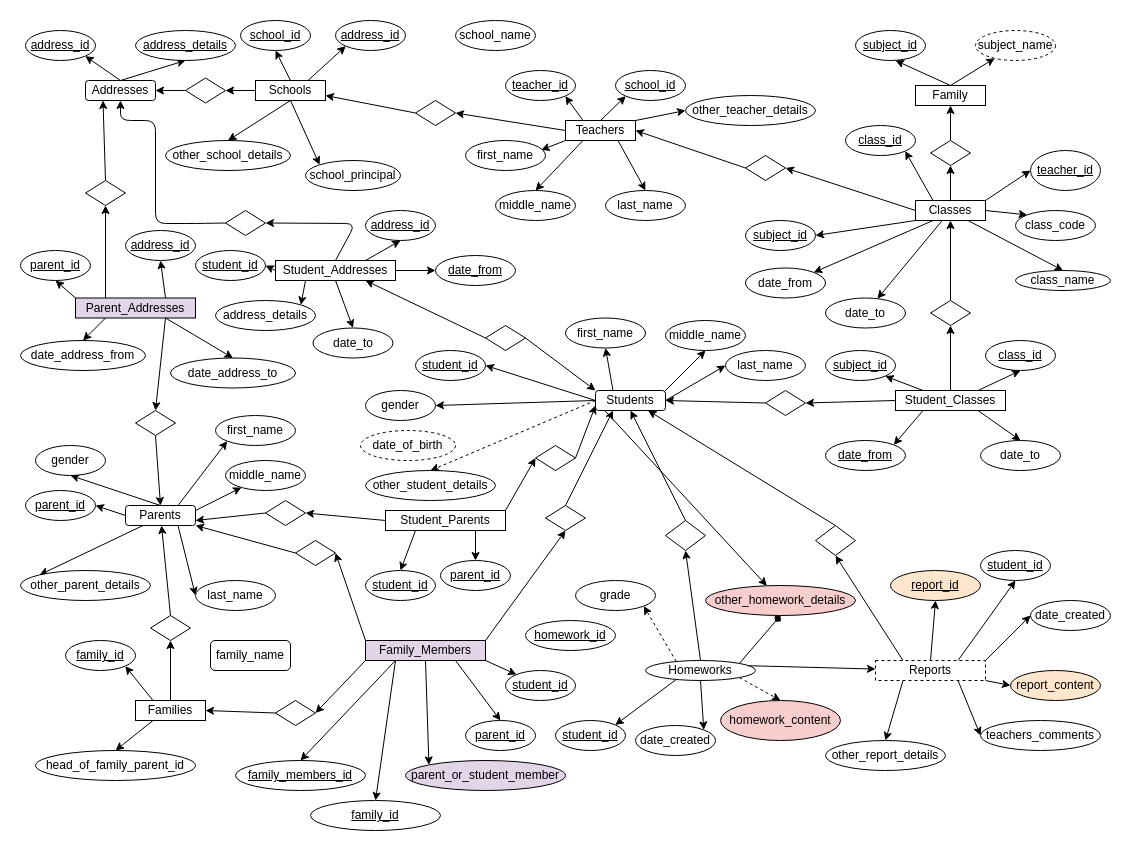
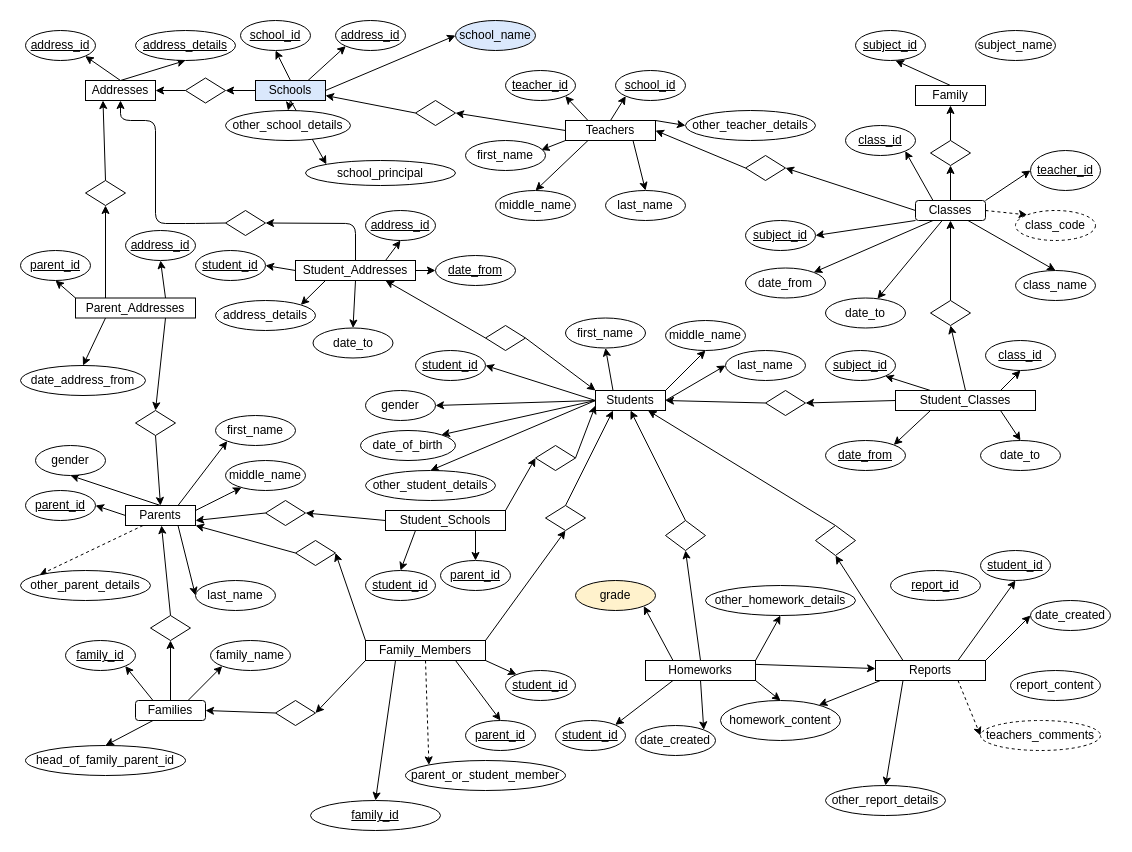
(496, 36) -> (496, 36)
(1016, 46) -> (1016, 46)
none -> (388, 64)
(970, 73) -> none
(121, 91) -> (121, 91)
(291, 91) -> (291, 91)
(751, 111) -> (751, 126)
(601, 131) -> (611, 131)
(228, 156) -> (288, 126)
(353, 176) -> (381, 173)
(951, 211) -> (951, 211)
(1004, 212) -> (1004, 212)
(1056, 226) -> (1056, 226)
(336, 271) -> (356, 271)
(1063, 281) -> (1056, 286)
(136, 308) -> (136, 308)
(197, 337) -> none
(83, 356) -> (83, 381)
(233, 373) -> none
(631, 401) -> (631, 401)
(951, 401) -> (966, 401)
(515, 435) -> (515, 435)
(408, 446) -> (408, 446)
(161, 516) -> (161, 516)
(446, 521) -> (446, 521)
(713, 527) -> (517, 418)
(93, 549) -> (93, 549)
(936, 586) -> (936, 586)
(616, 596) -> (616, 596)
(781, 601) -> (781, 601)
(933, 634) -> (857, 690)
(571, 636) -> none
(662, 637) -> (660, 636)
(758, 642) -> (766, 641)
(426, 651) -> (426, 651)
(251, 656) -> (251, 656)
(701, 671) -> (701, 671)
(931, 671) -> (931, 671)
(994, 682) -> none
none -> (203, 686)
(1056, 686) -> (1056, 686)
(757, 687) -> (765, 688)
(968, 705) -> (968, 705)
(349, 709) -> none
(427, 709) -> (427, 709)
(171, 711) -> (171, 711)
(781, 721) -> (781, 721)
(1041, 736) -> (1041, 736)
(886, 756) -> (886, 801)
(116, 766) -> (106, 761)
(301, 776) -> none
(486, 776) -> (486, 776)
